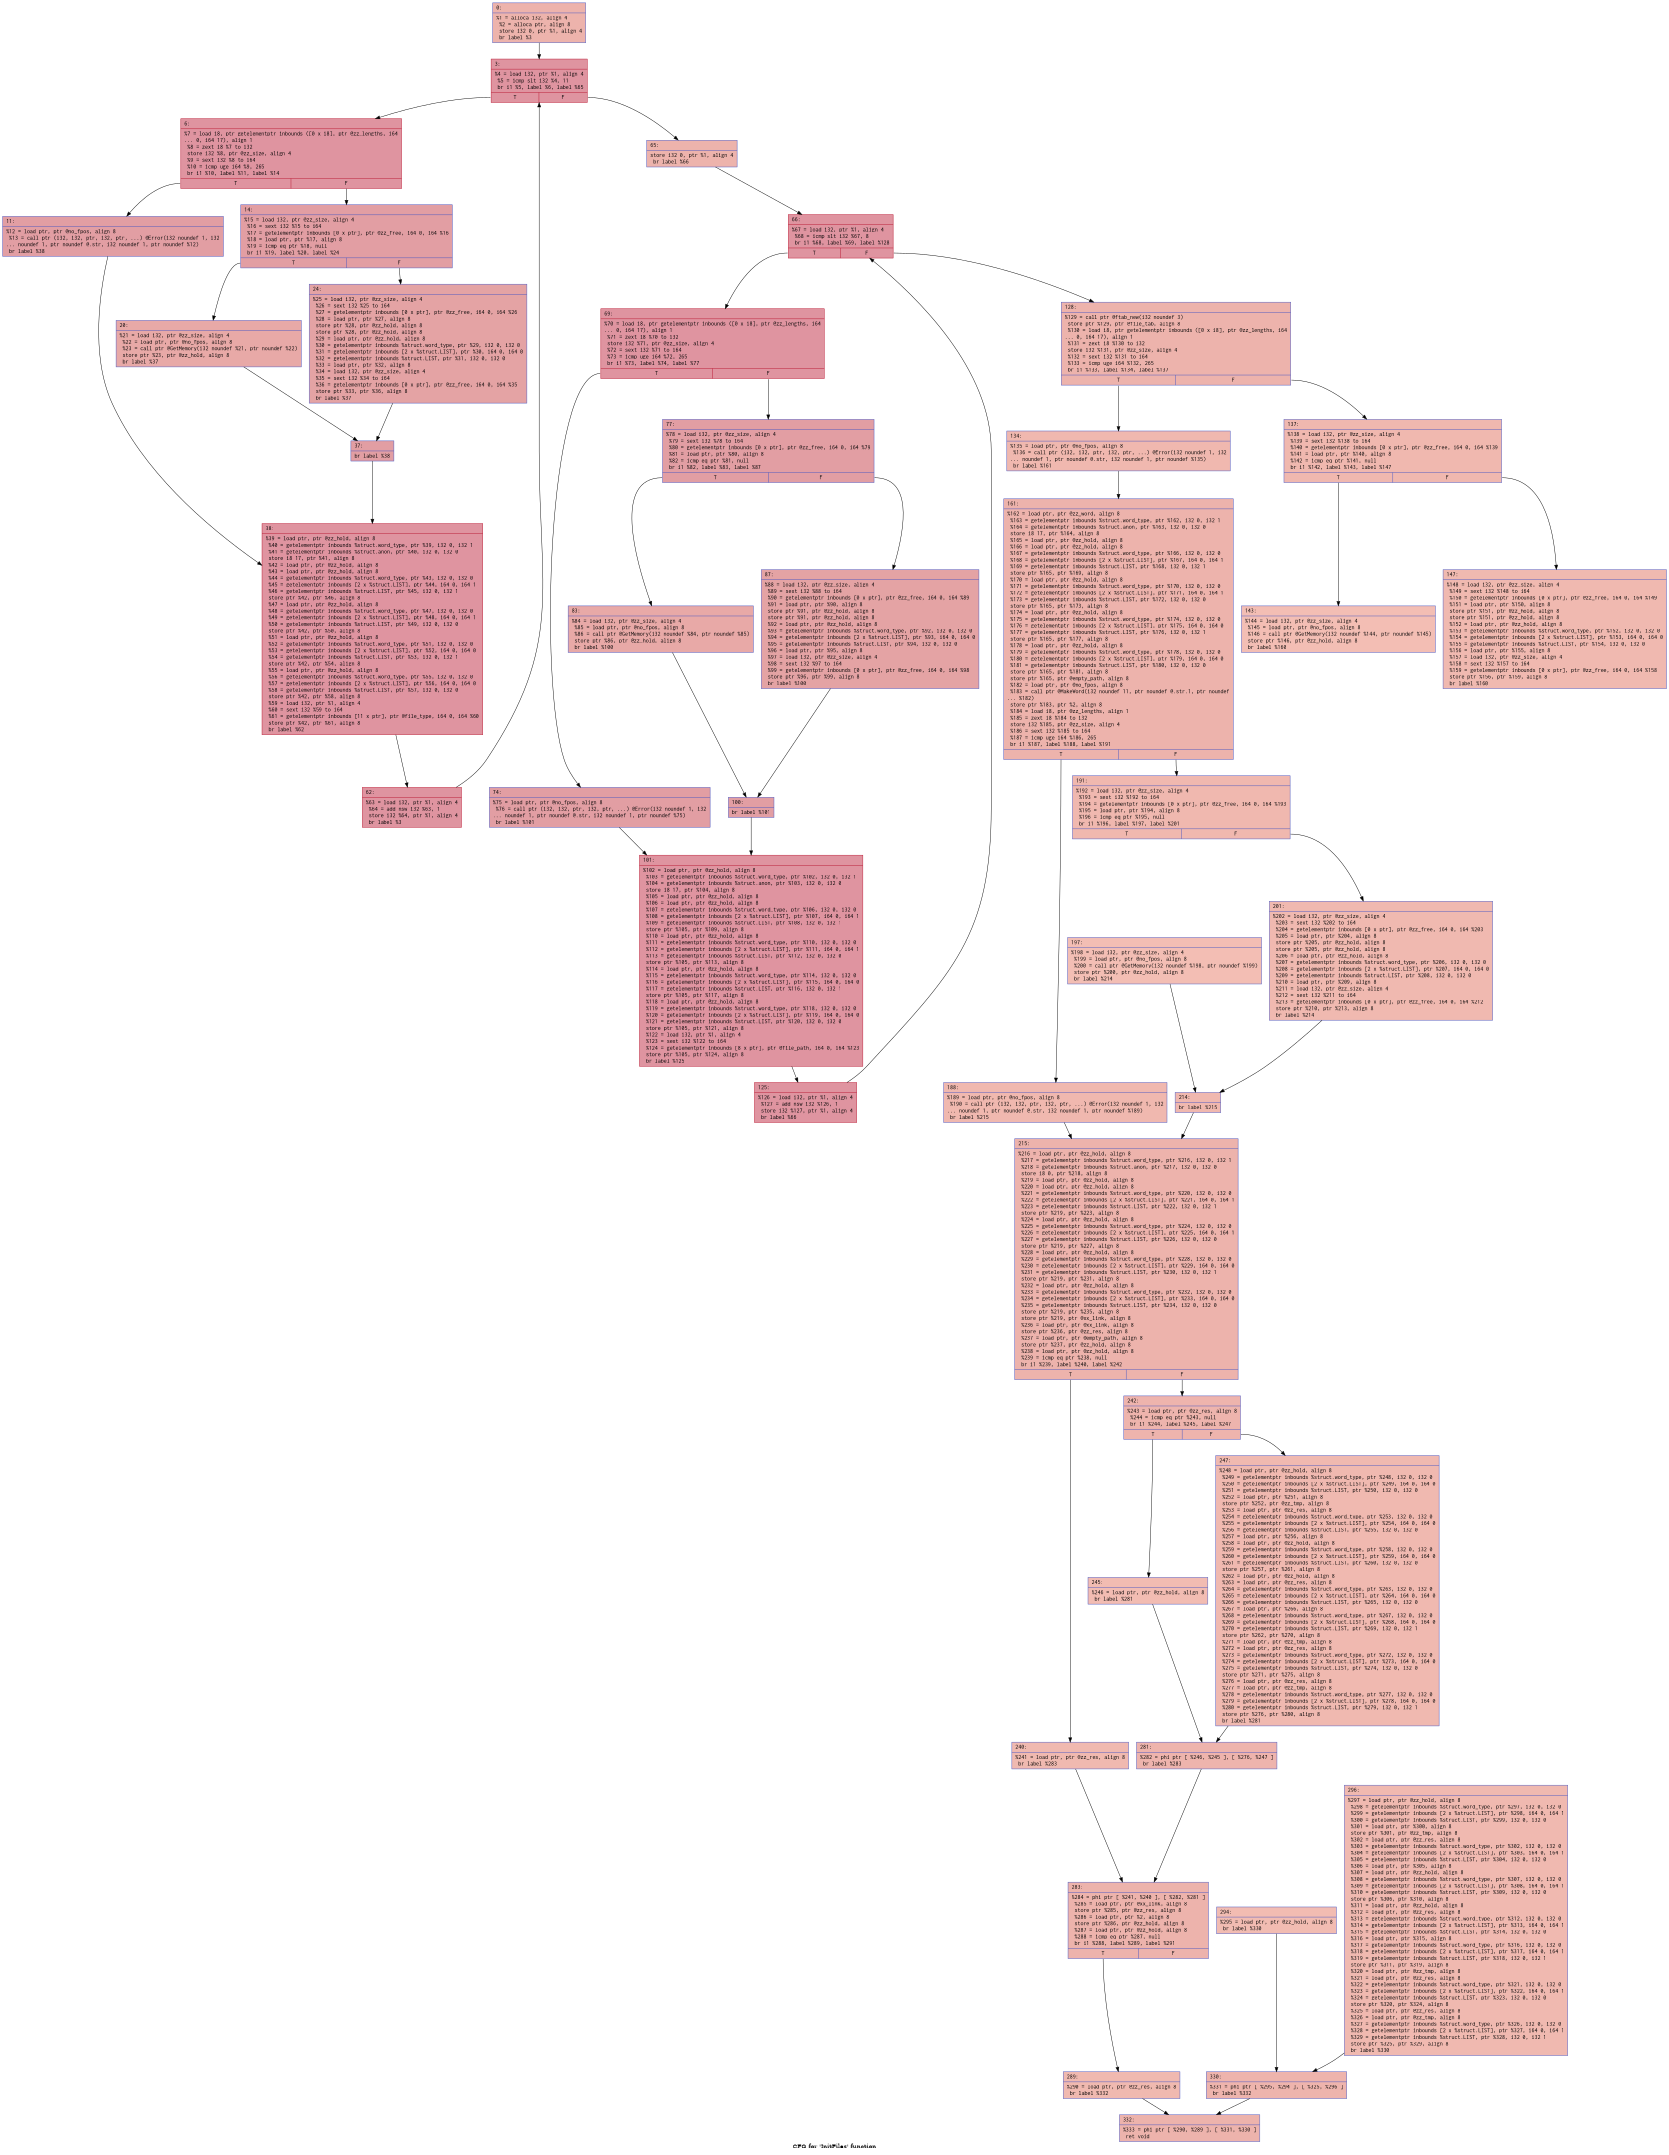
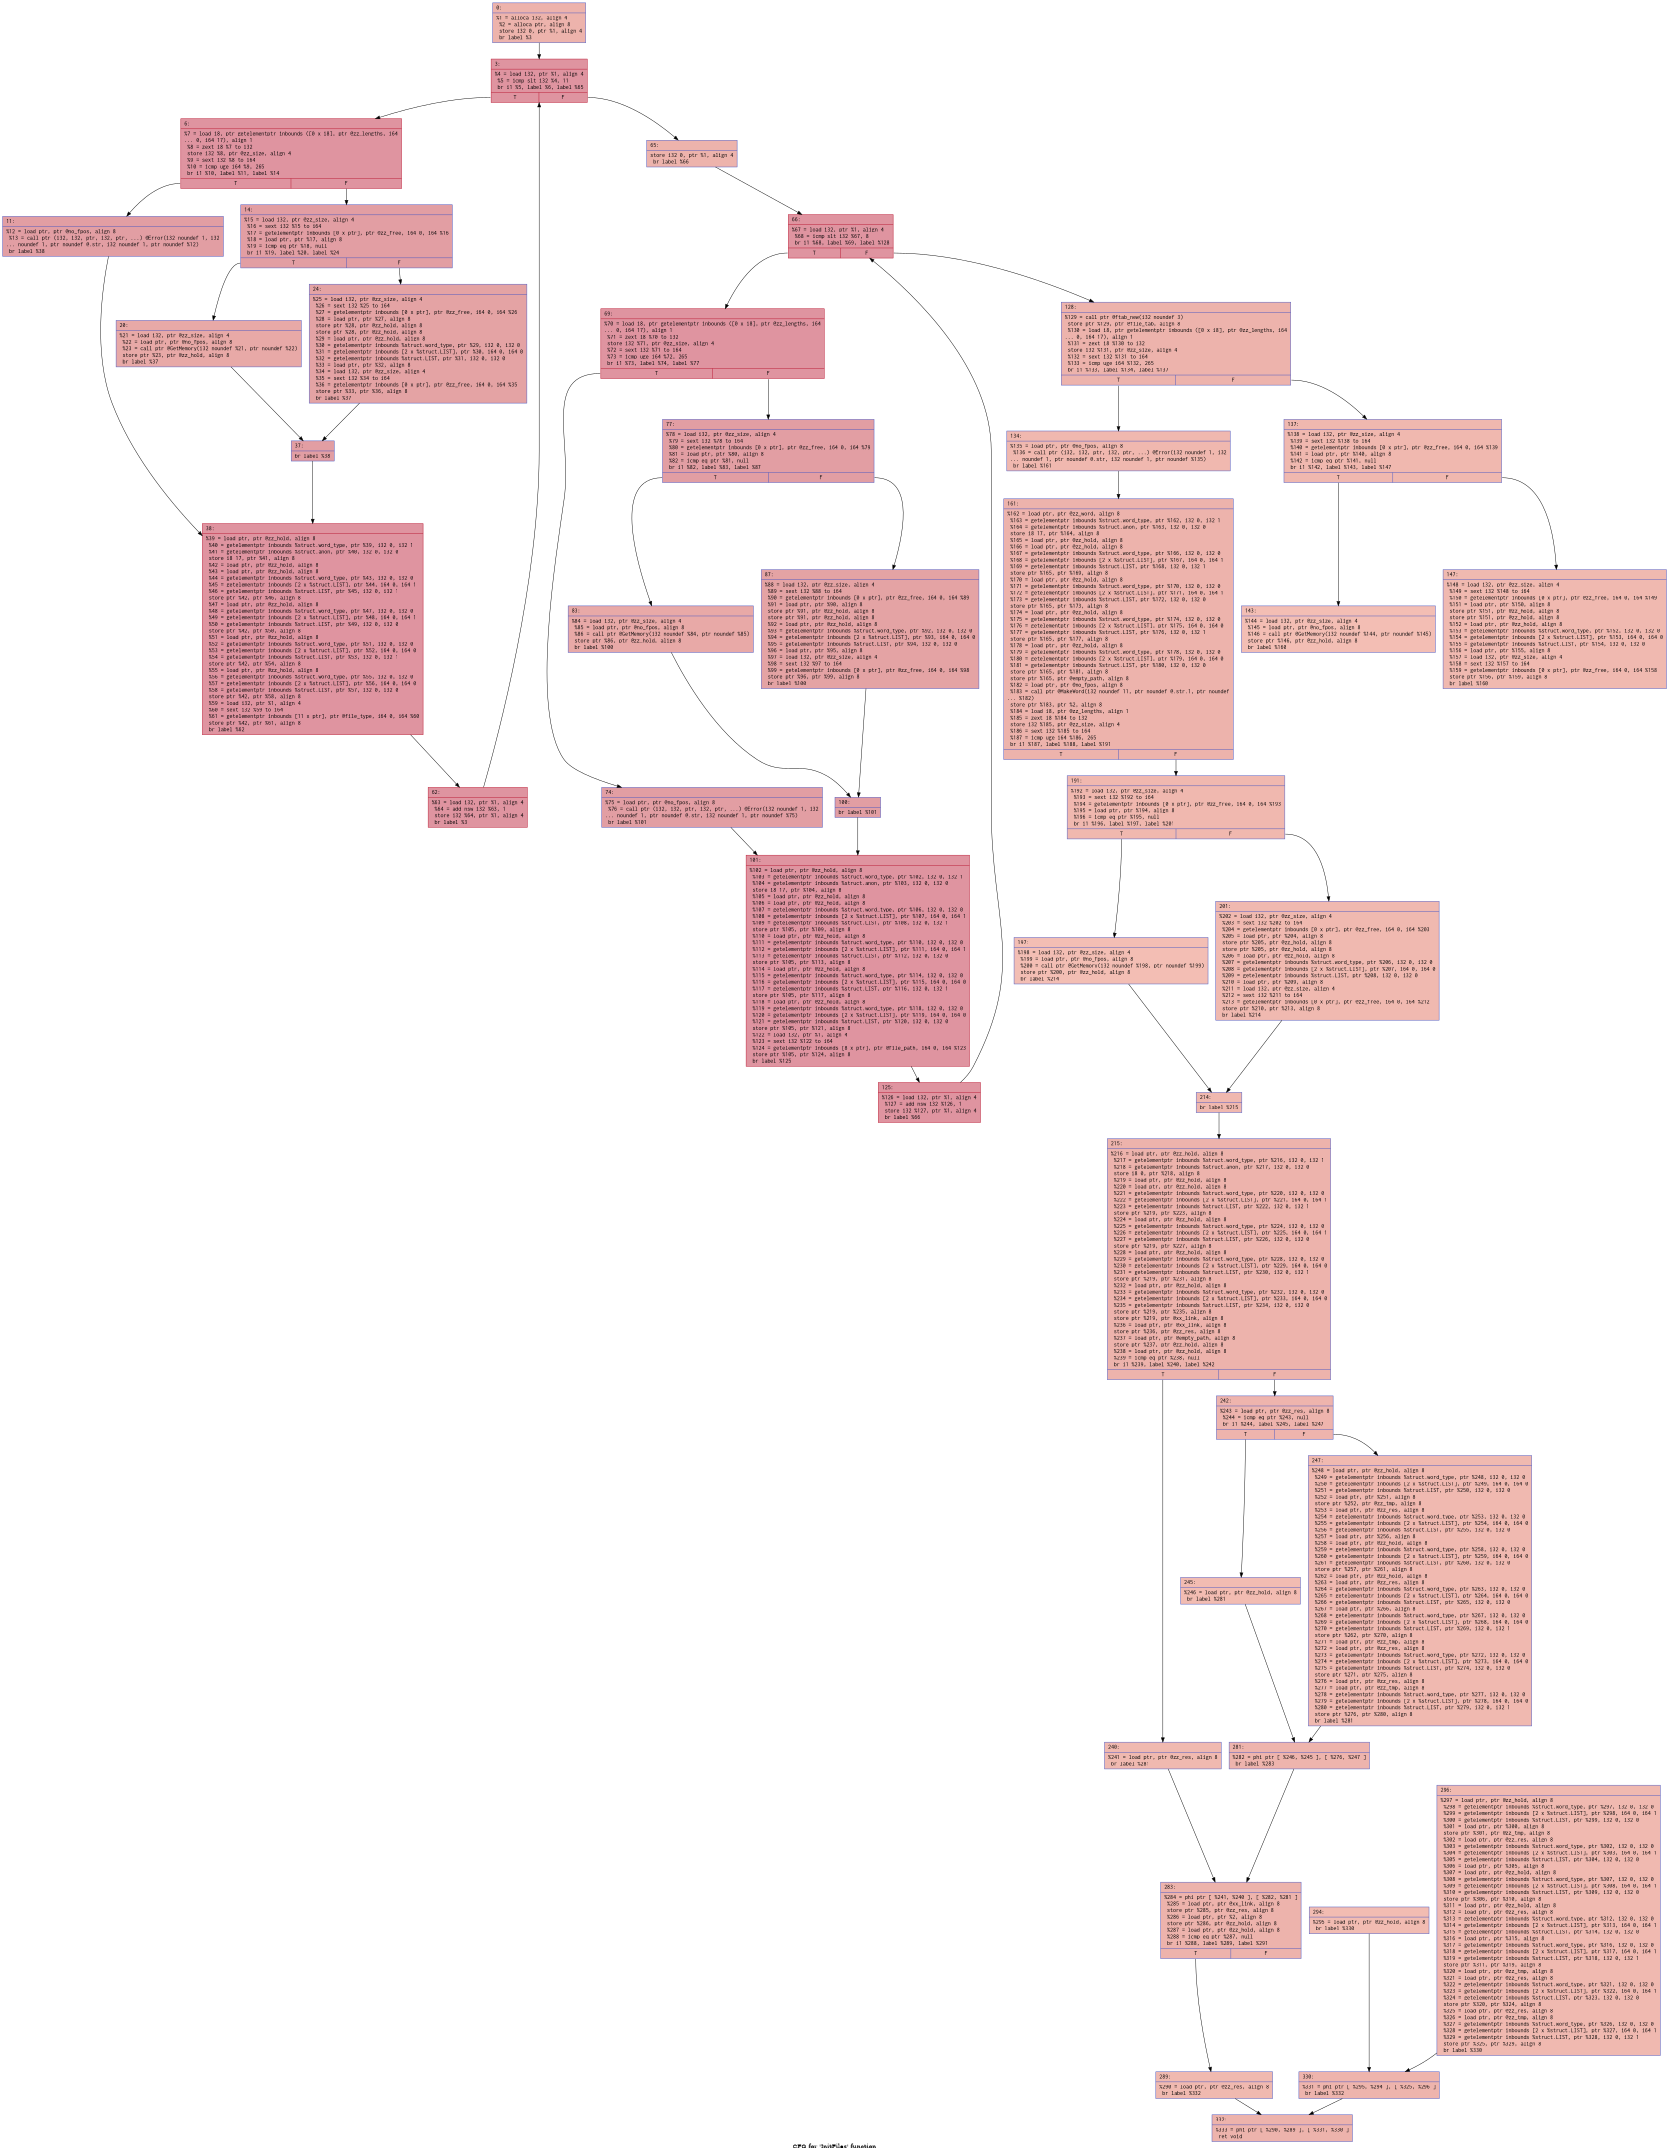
none -> (1120, 886)
(1055, 1102) -> none
(1036, 1764) -> (1129, 1764)
